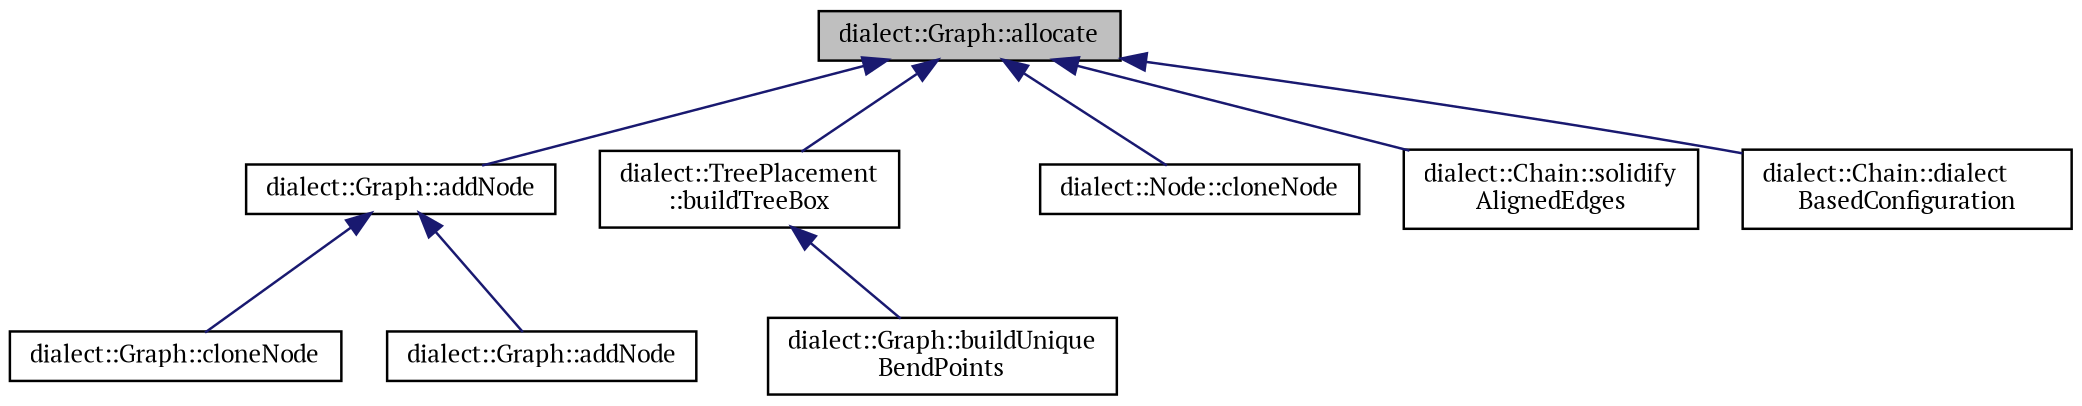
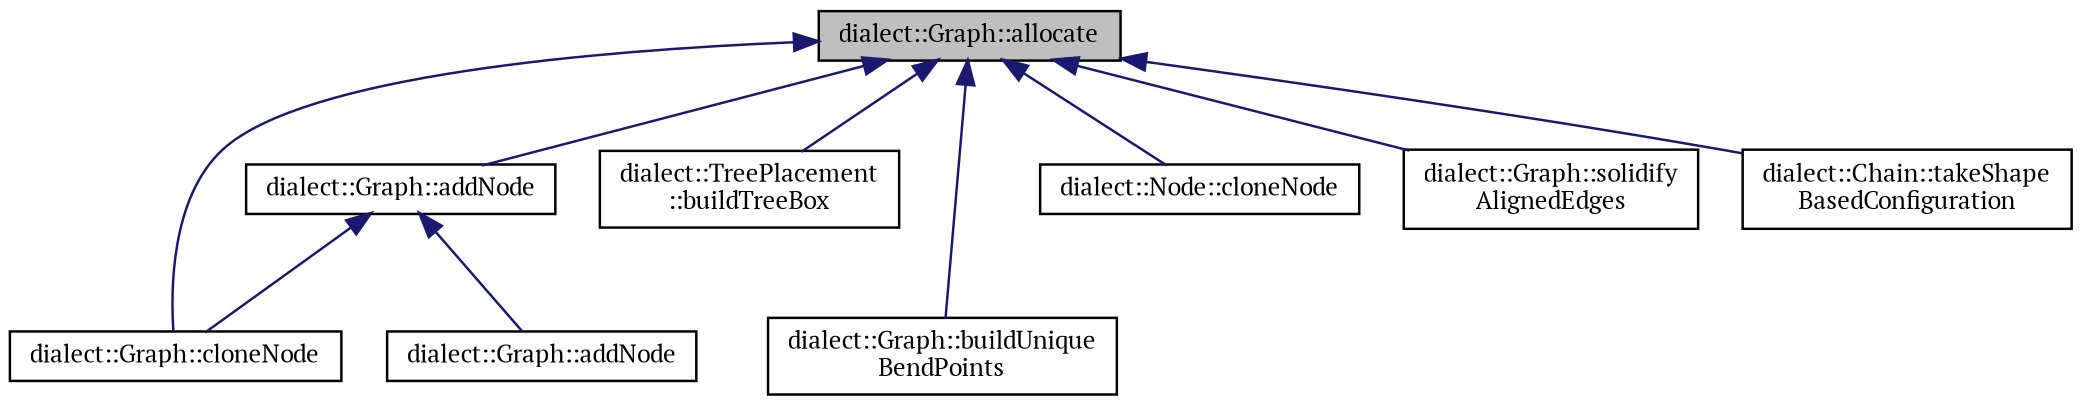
none -> (404, 82)
(1551, 189) -> (1551, 189)
(1907, 189) -> (1907, 189)
(856, 281) -> (956, 202)
